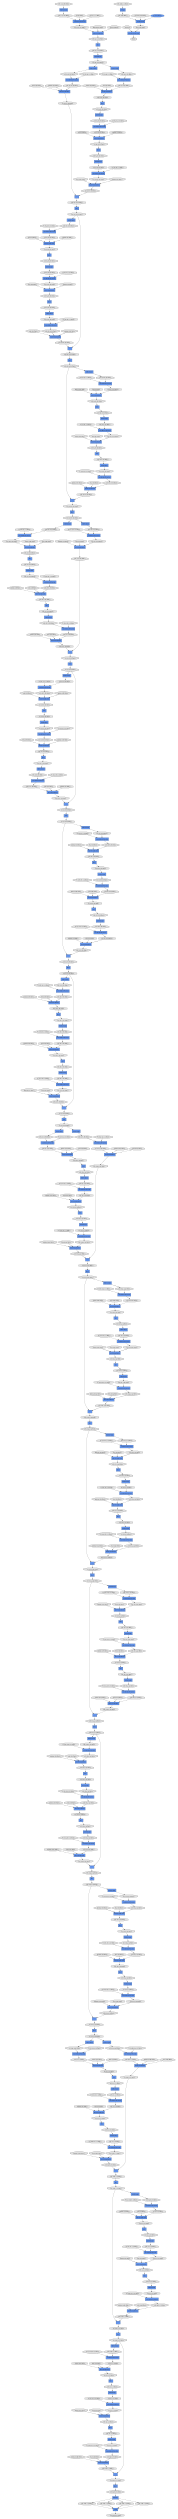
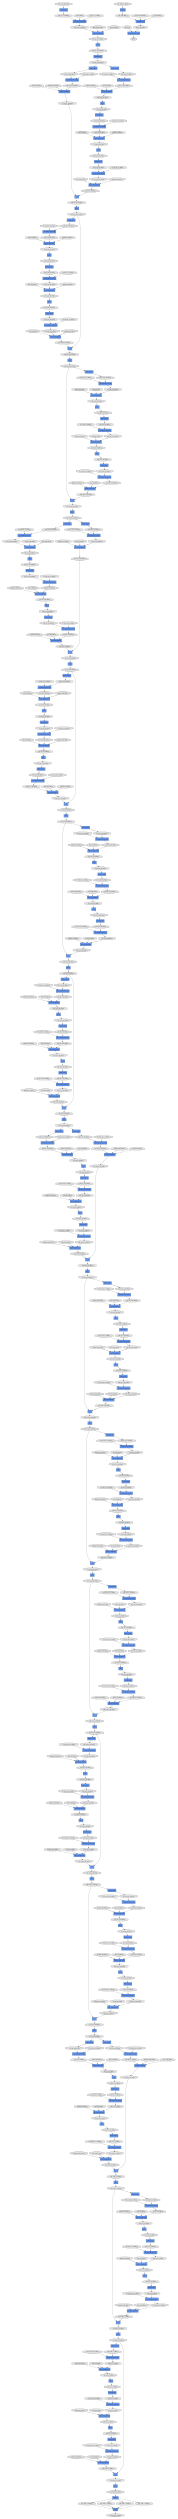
(157, 16) -> (157, 16)
